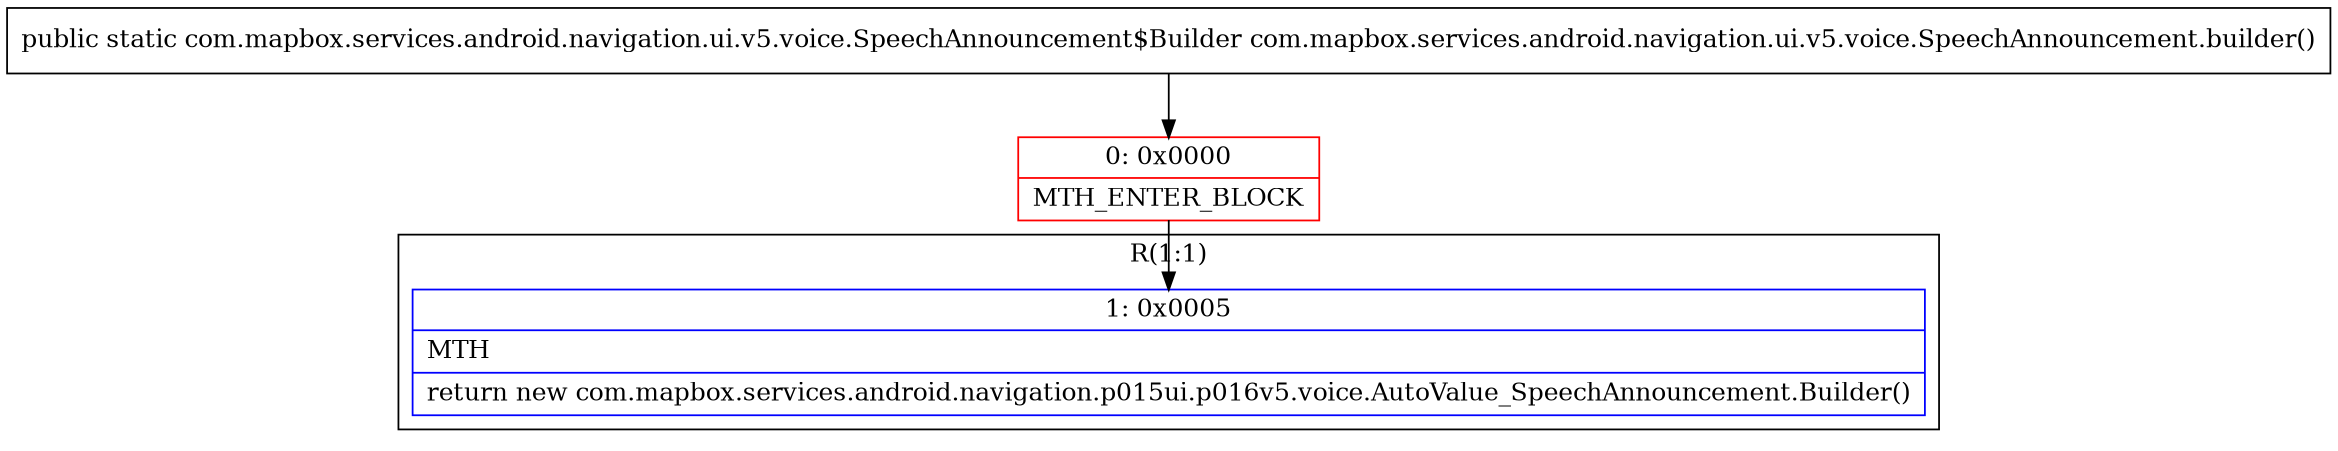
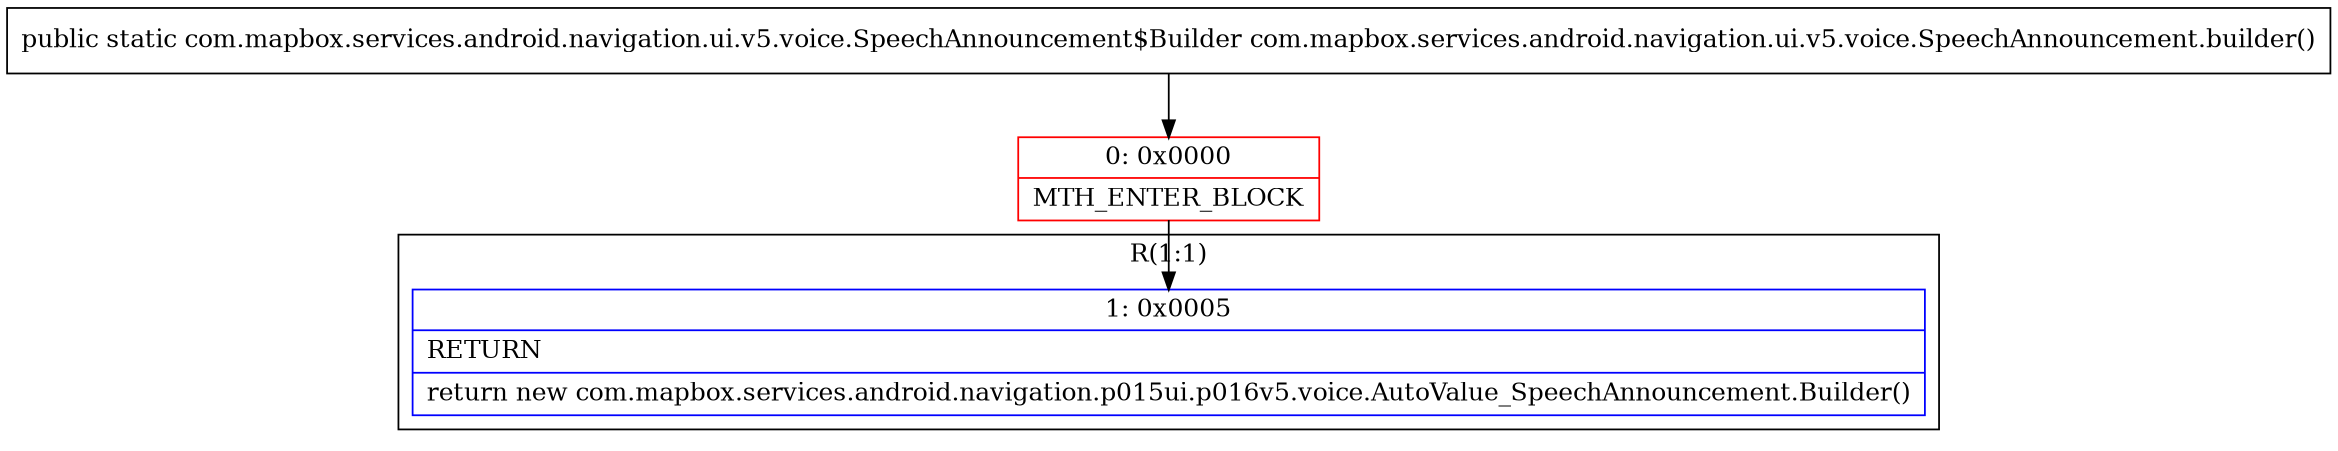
(459, 351) -> (484, 351)
